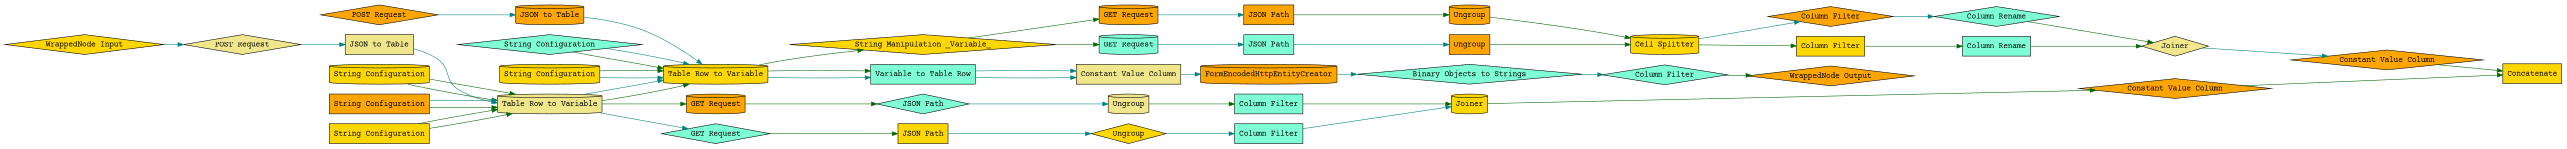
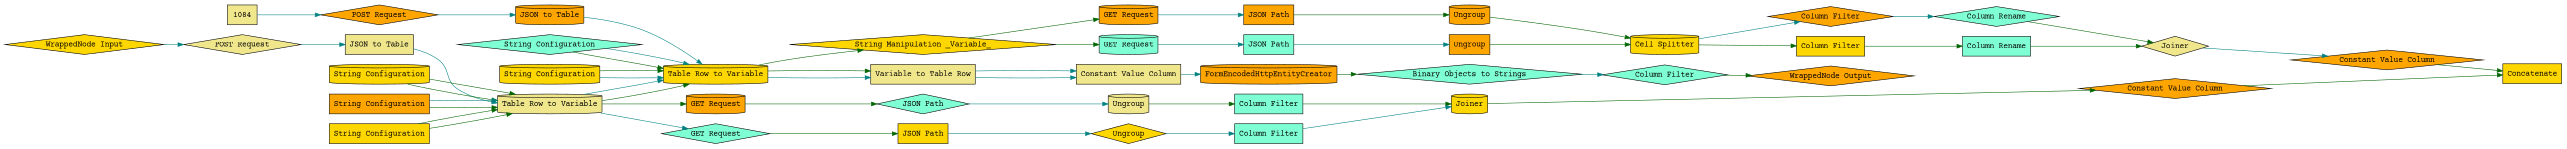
none -> (242, 15)
(923, 74) -> (923, 74)
(1344, 74) -> (1344, 74)
